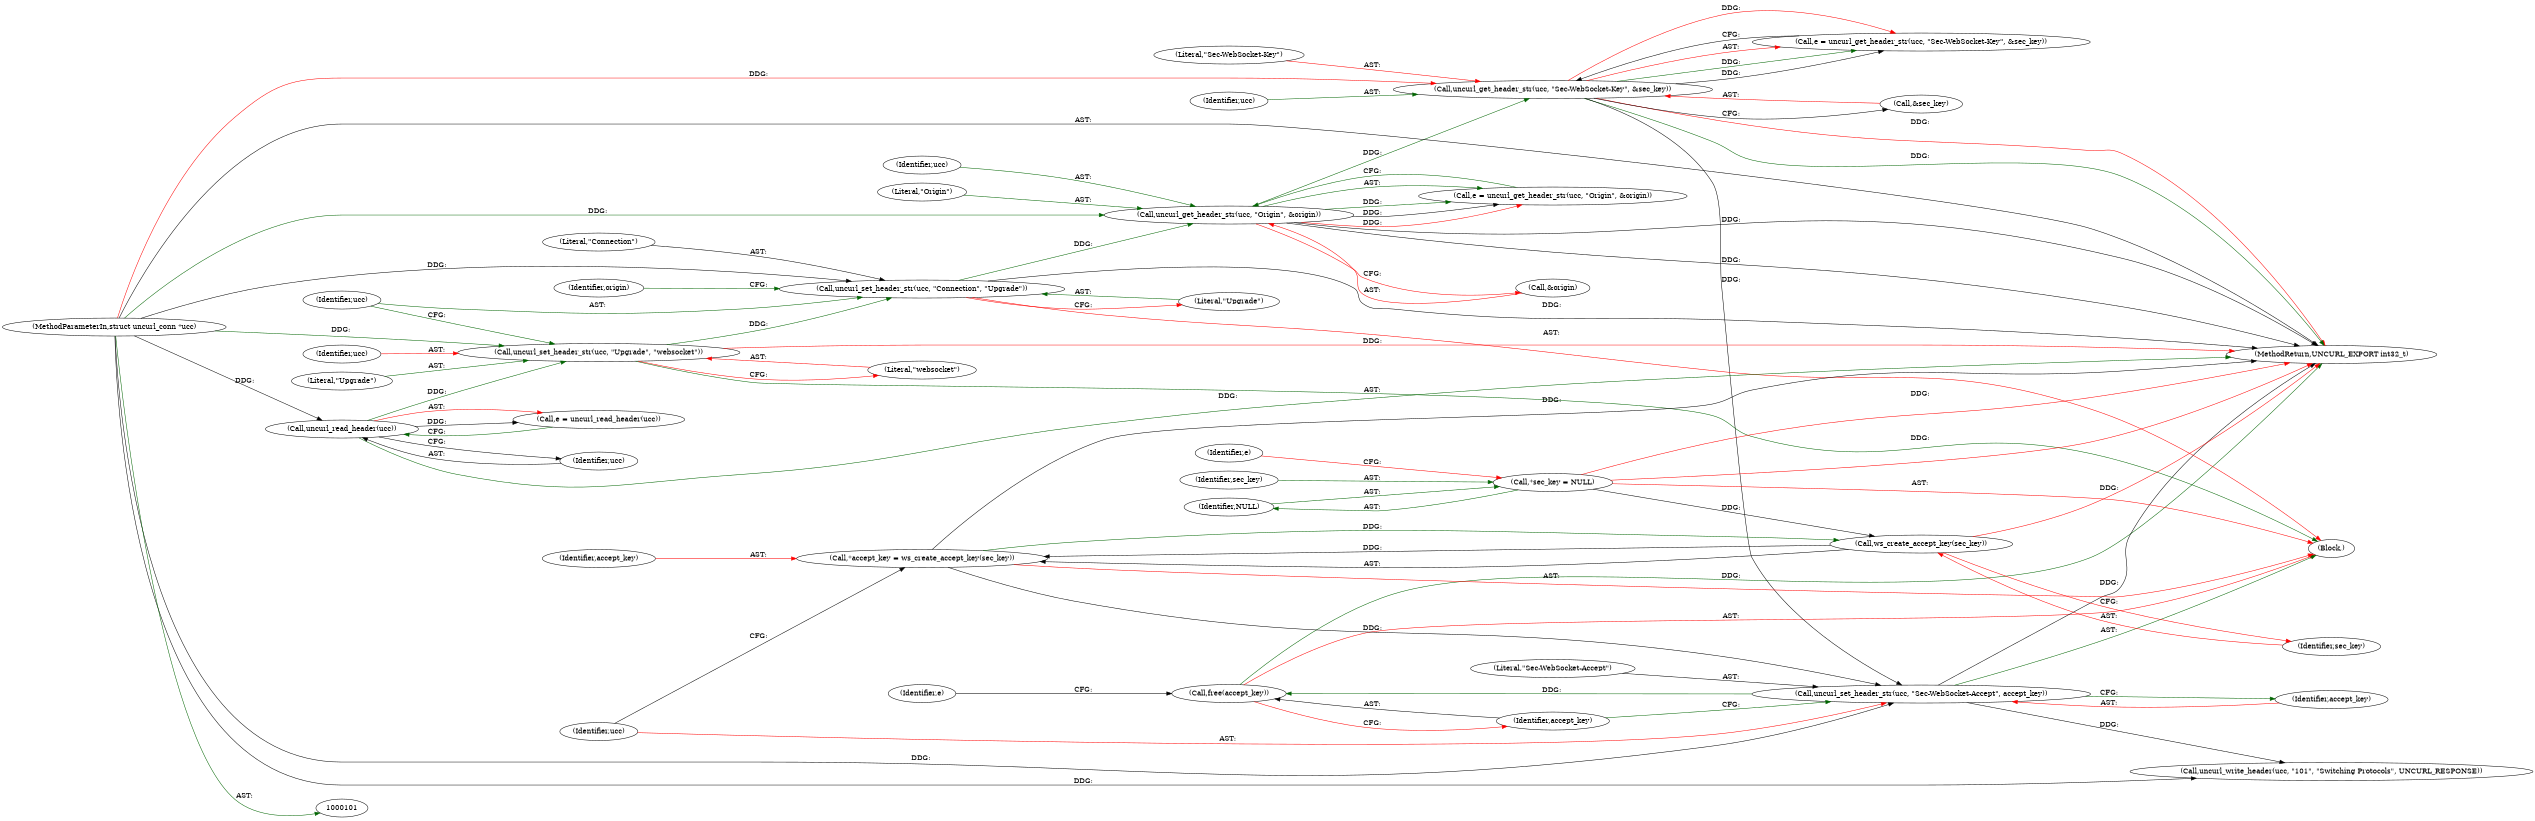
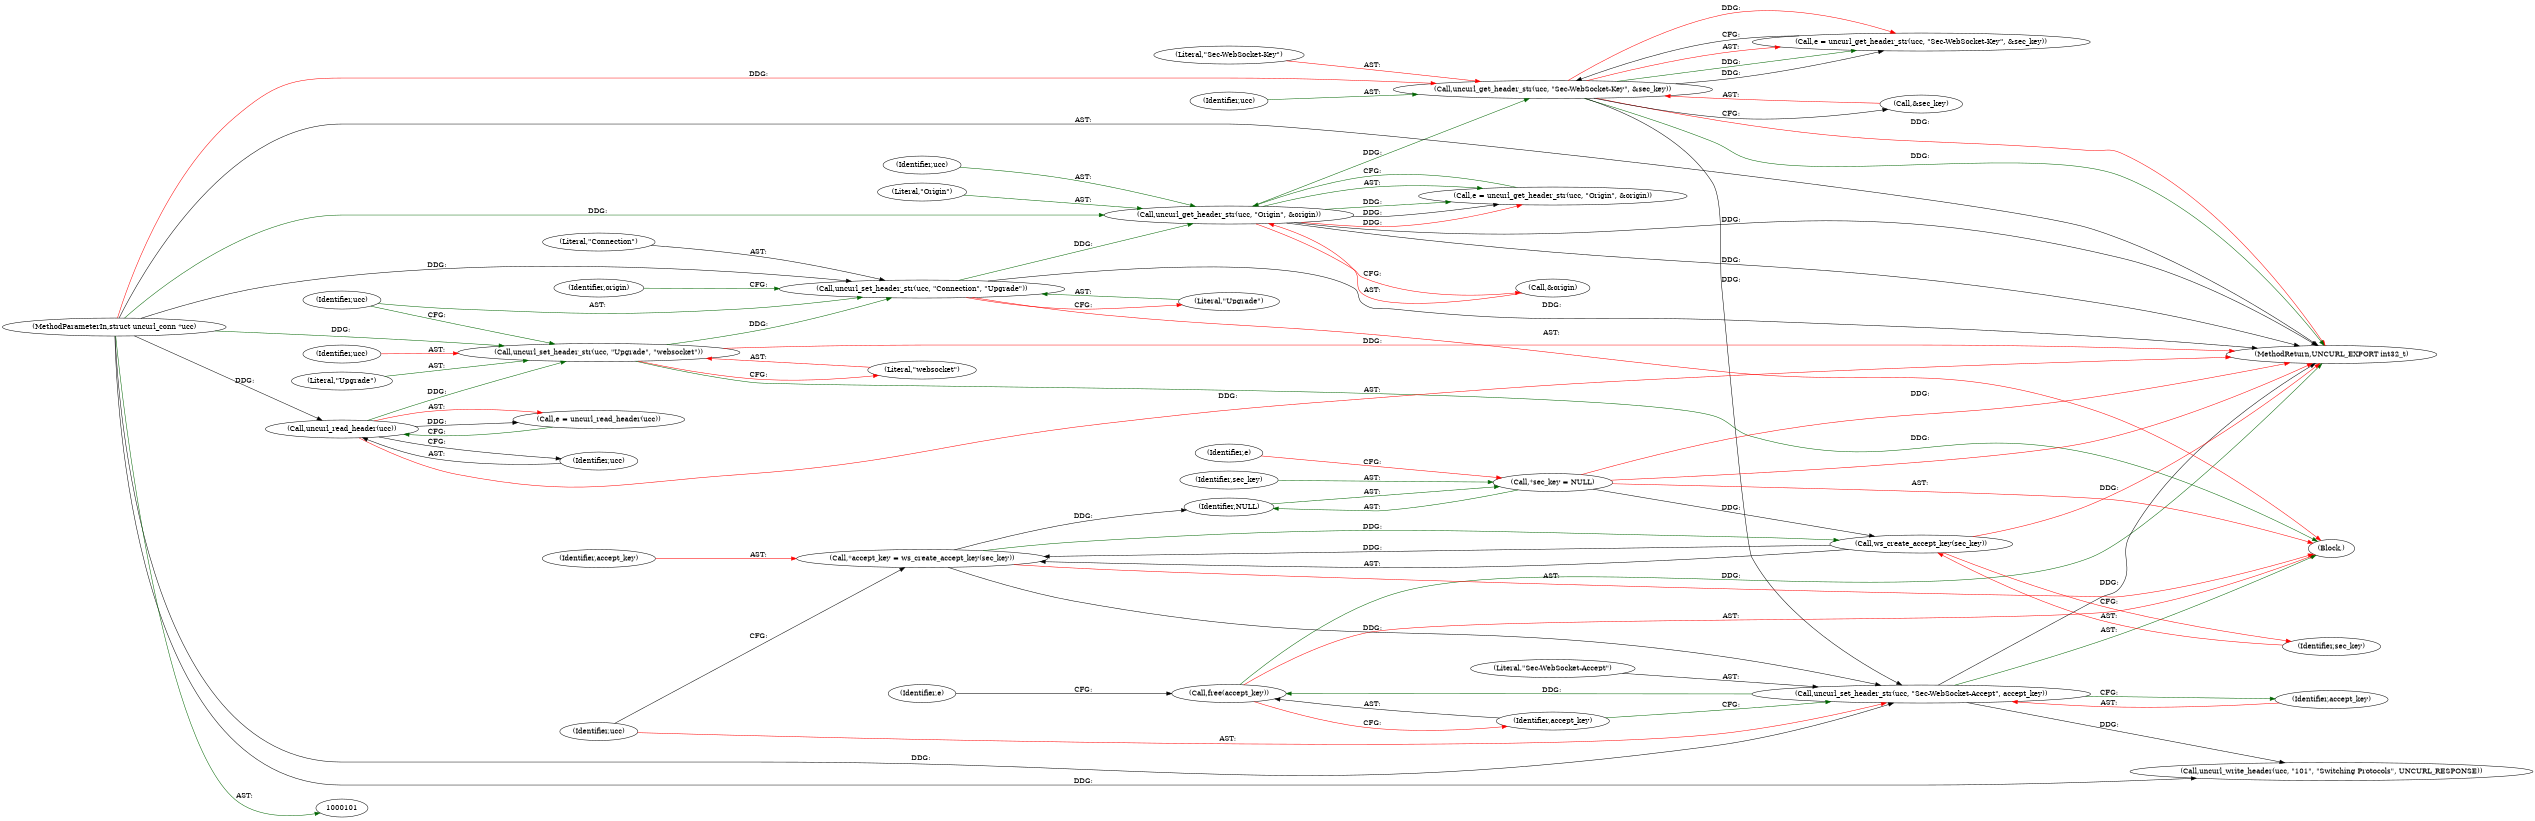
(1287, 405) -> (1287, 405)
(1577, 413) -> (1067, 524)
